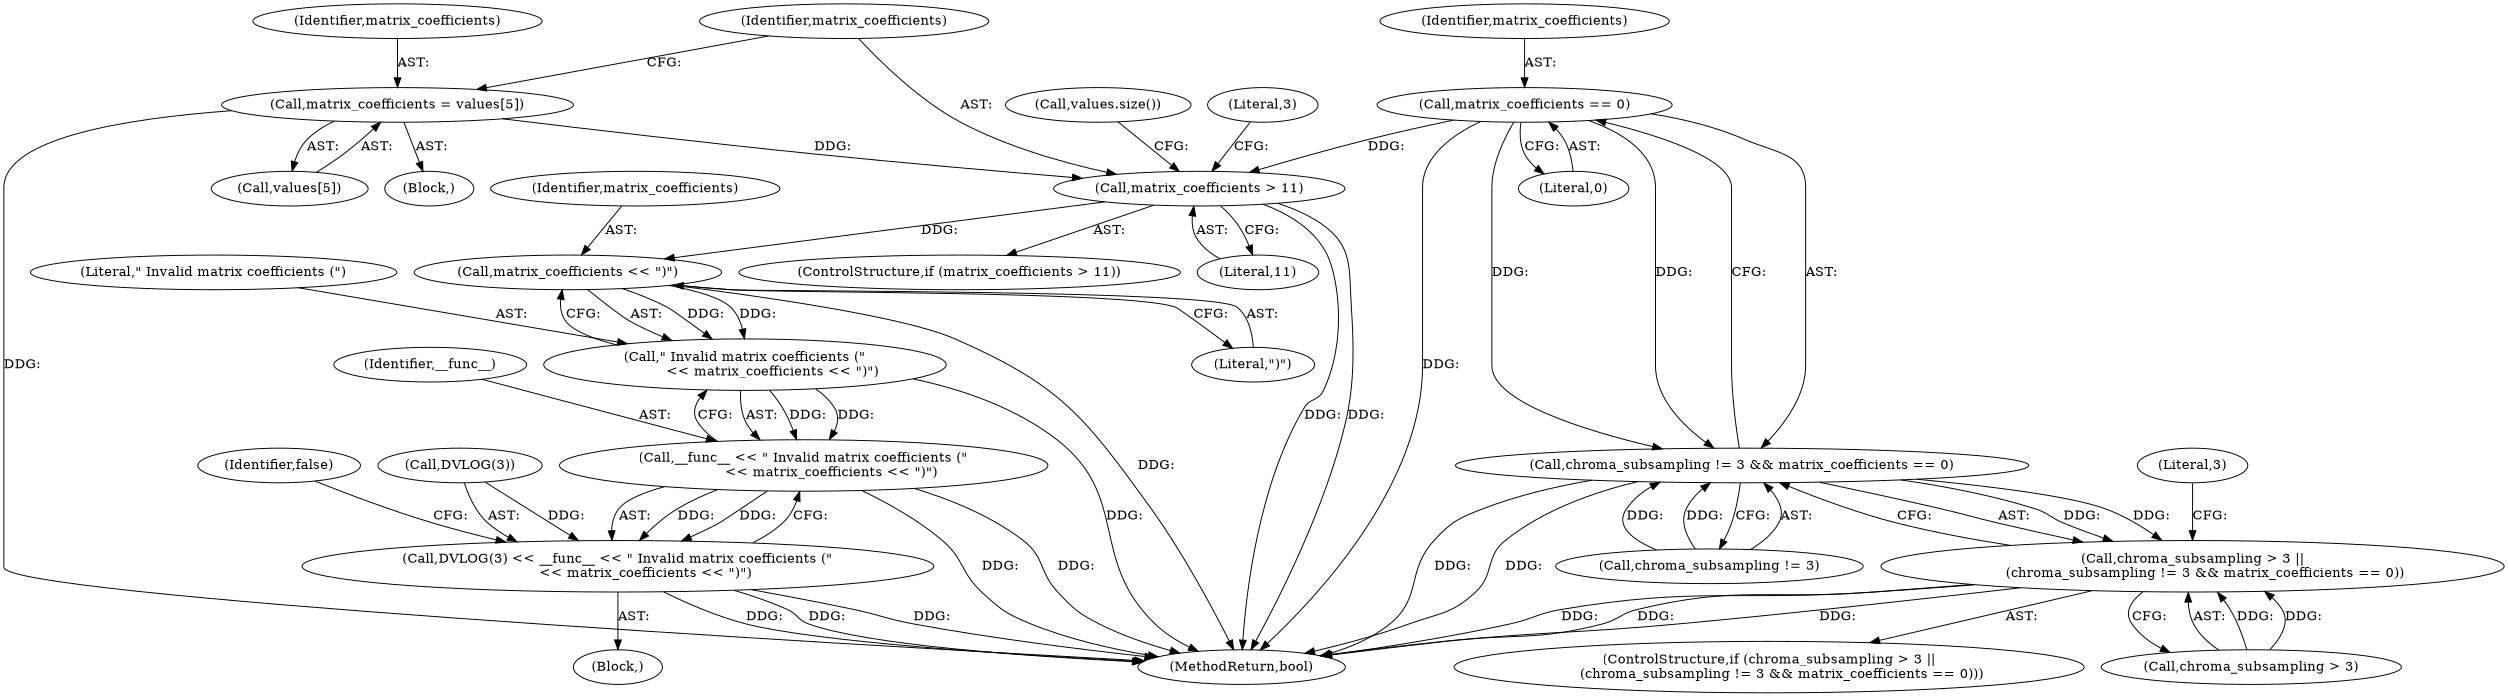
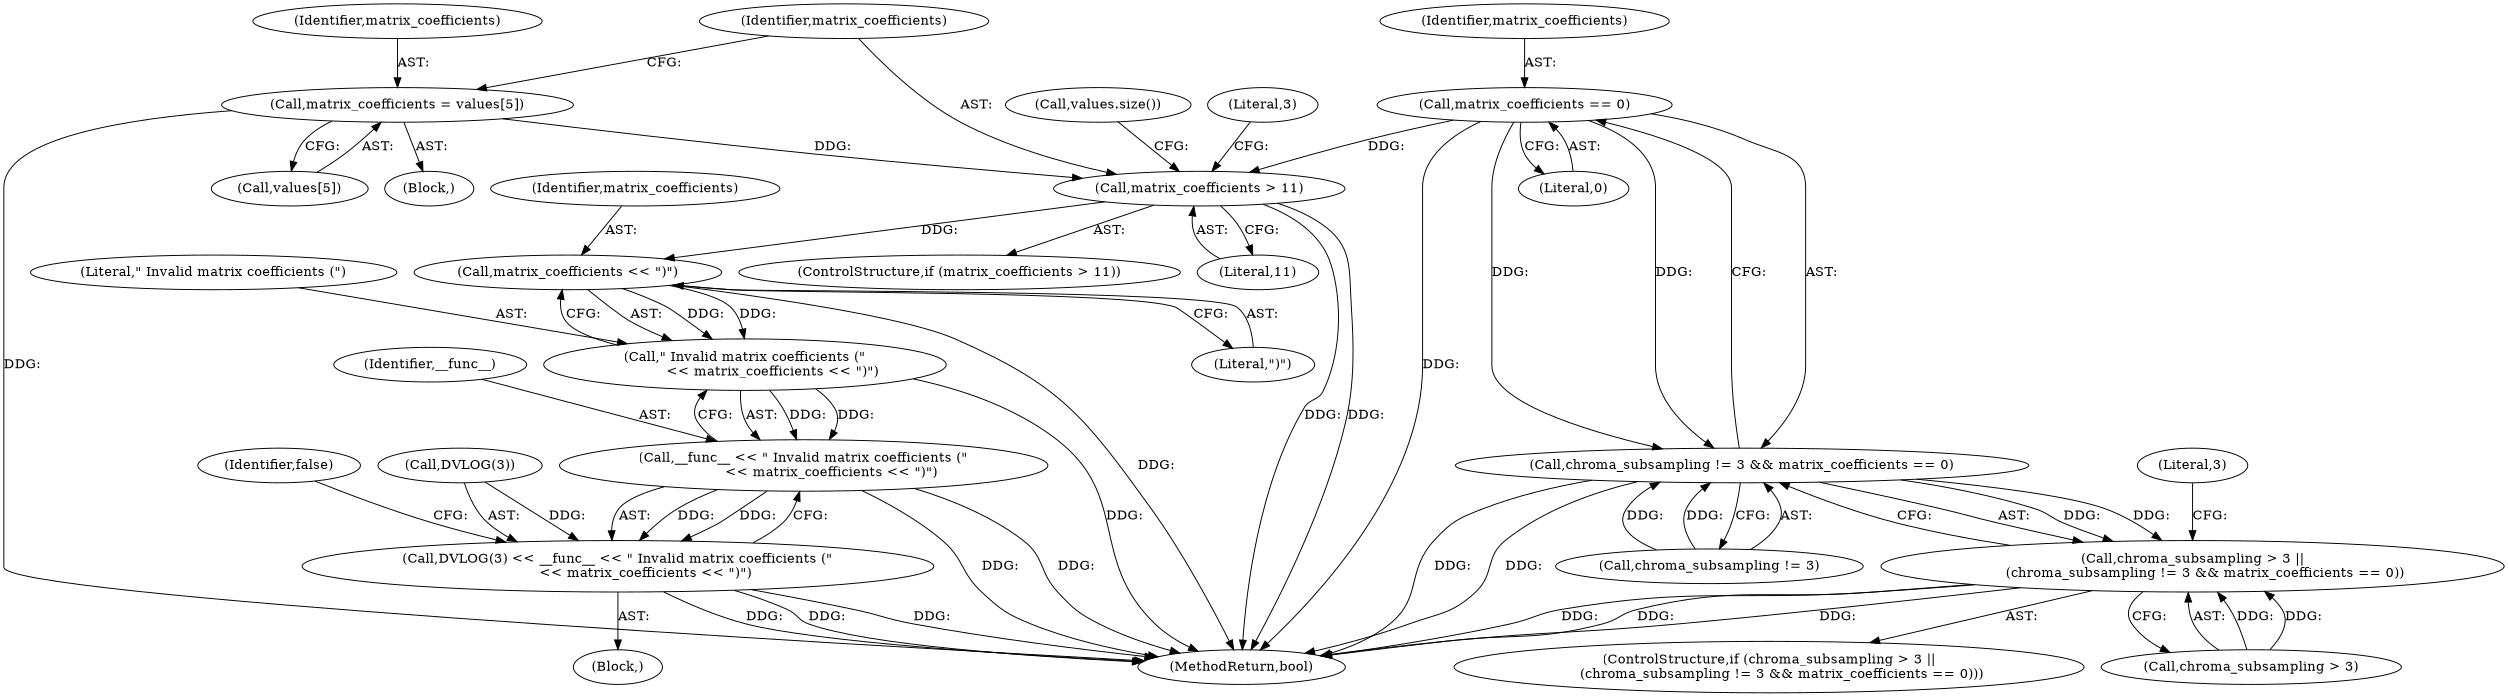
(325, 147) -> (325, 147)
